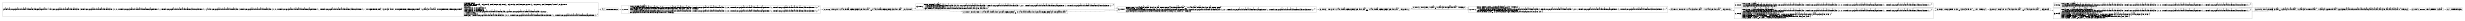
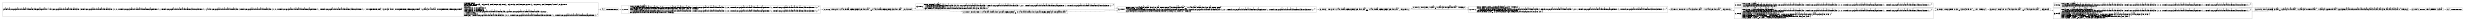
(2456, 9) -> (2456, 9)
